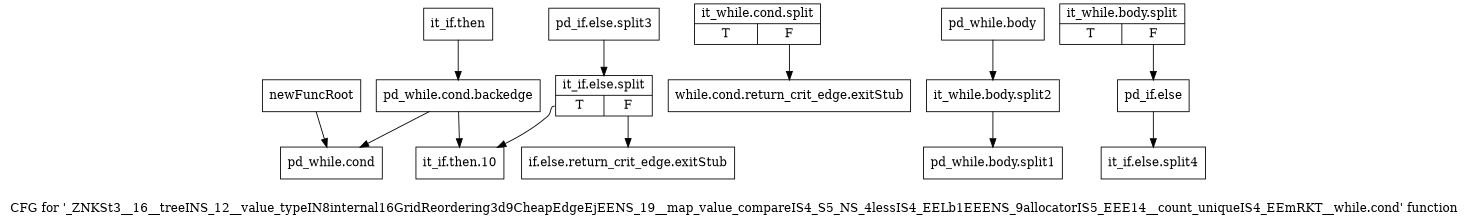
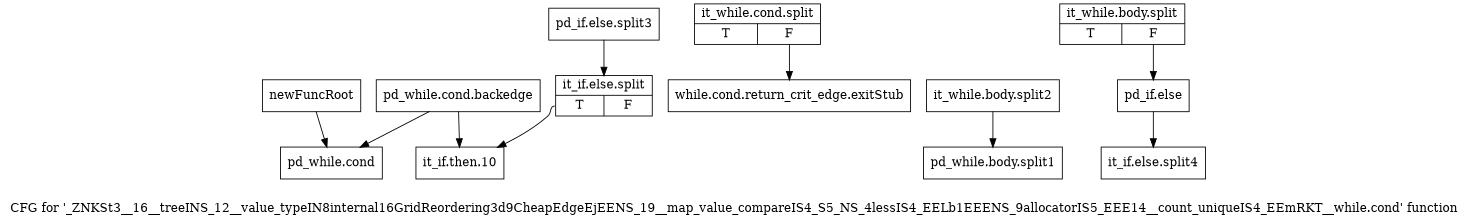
(458, 24) -> none
(993, 24) -> none
(628, 163) -> none
